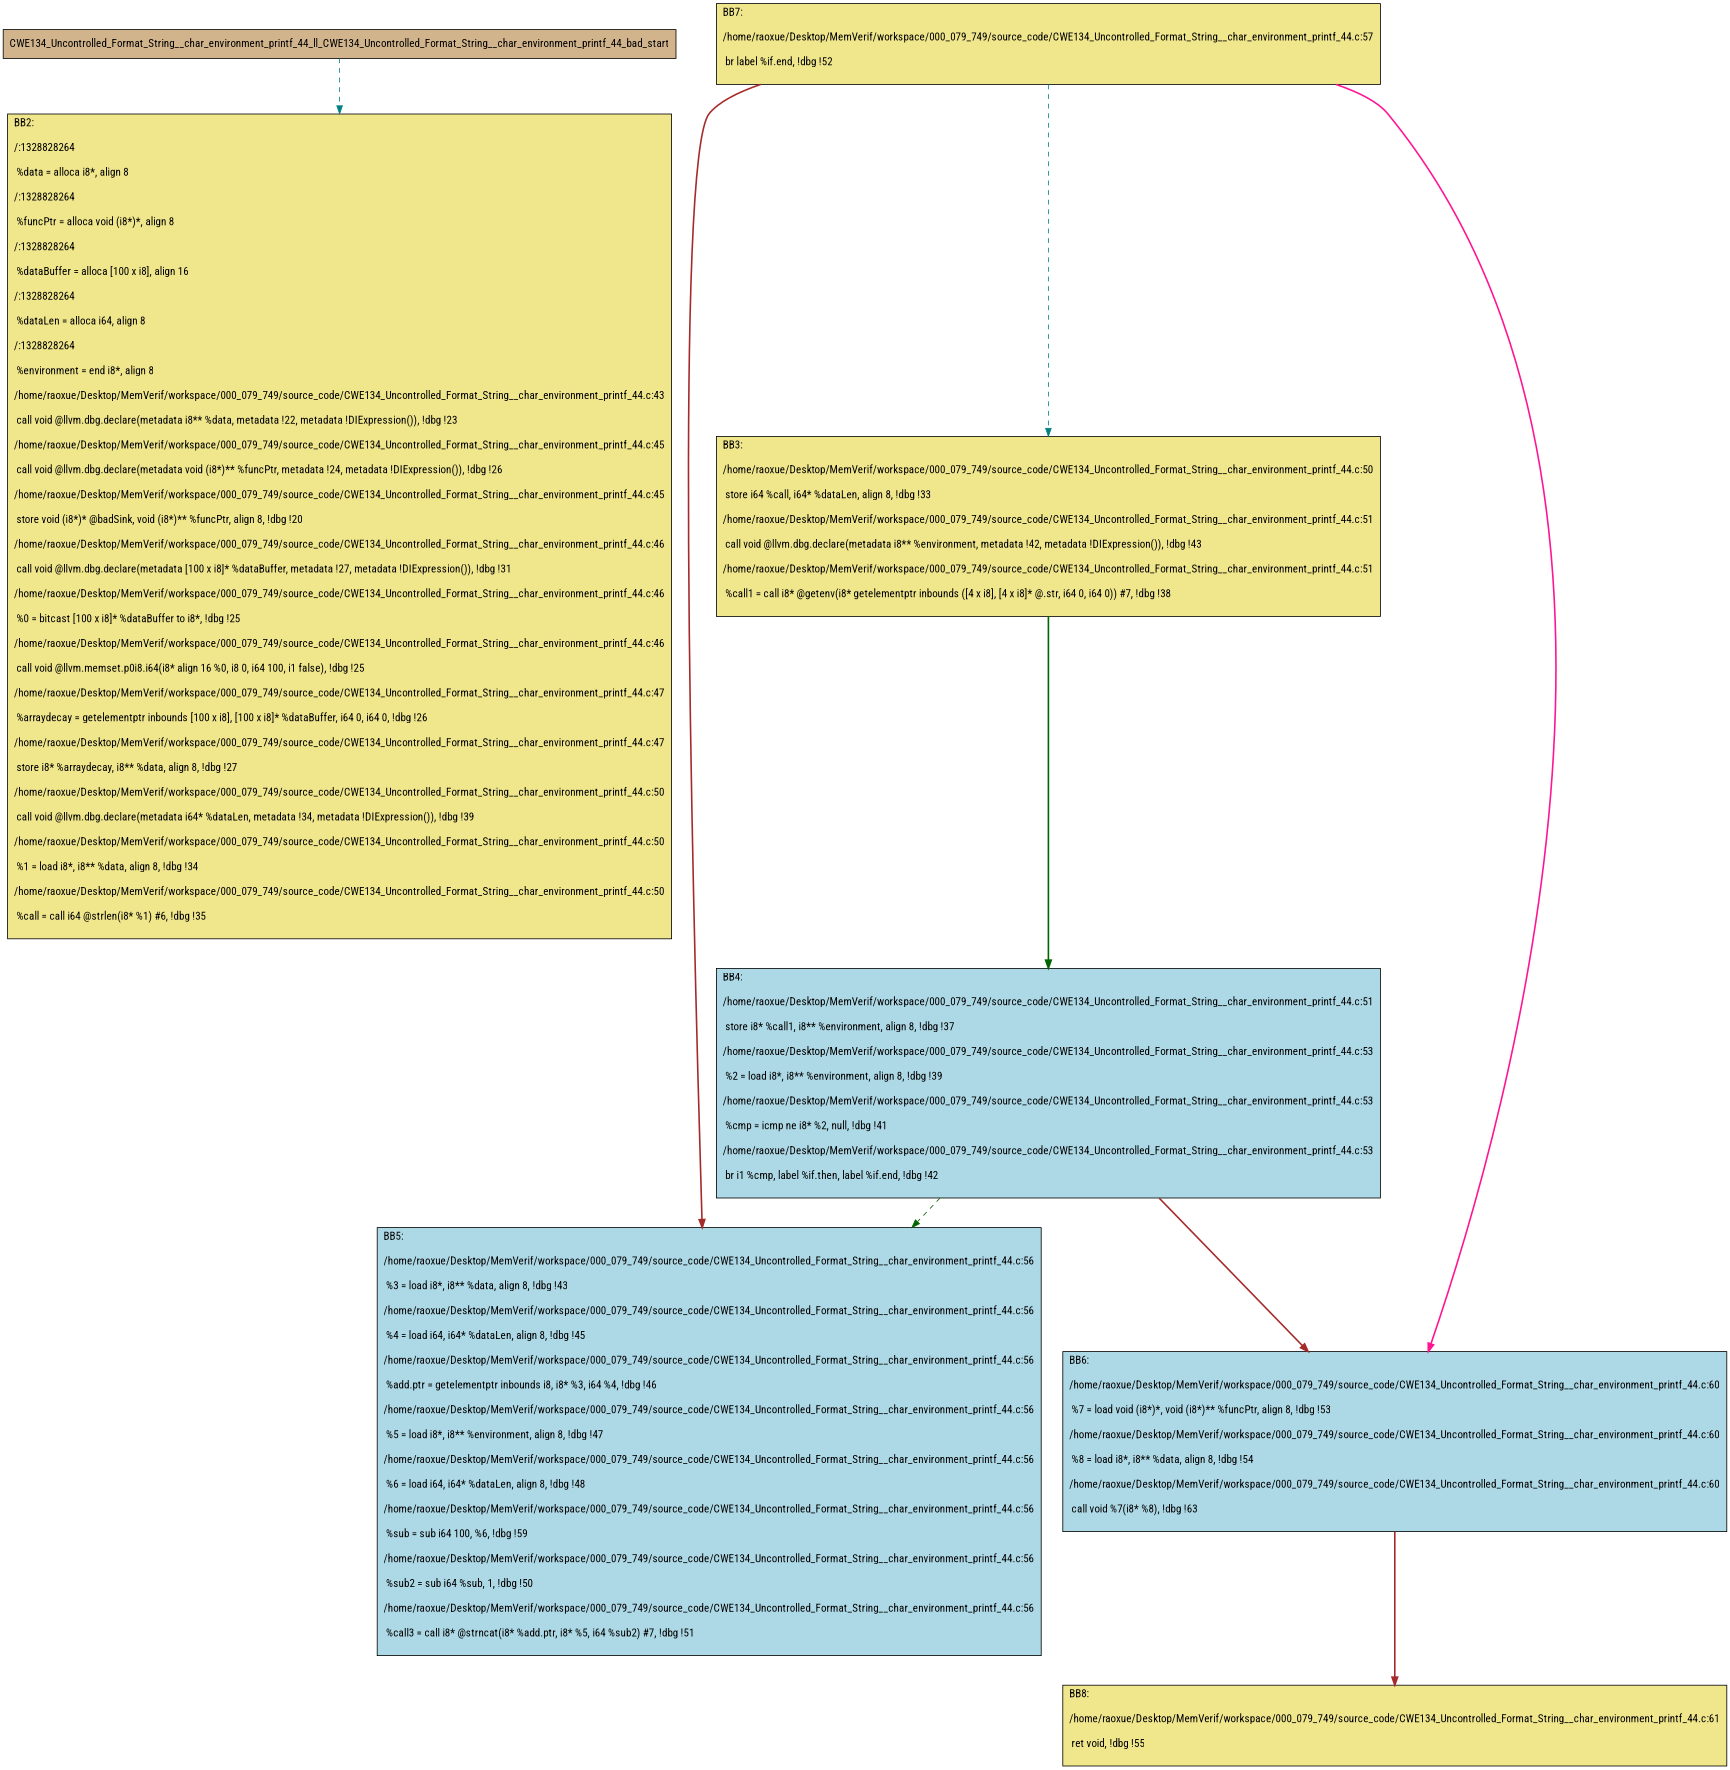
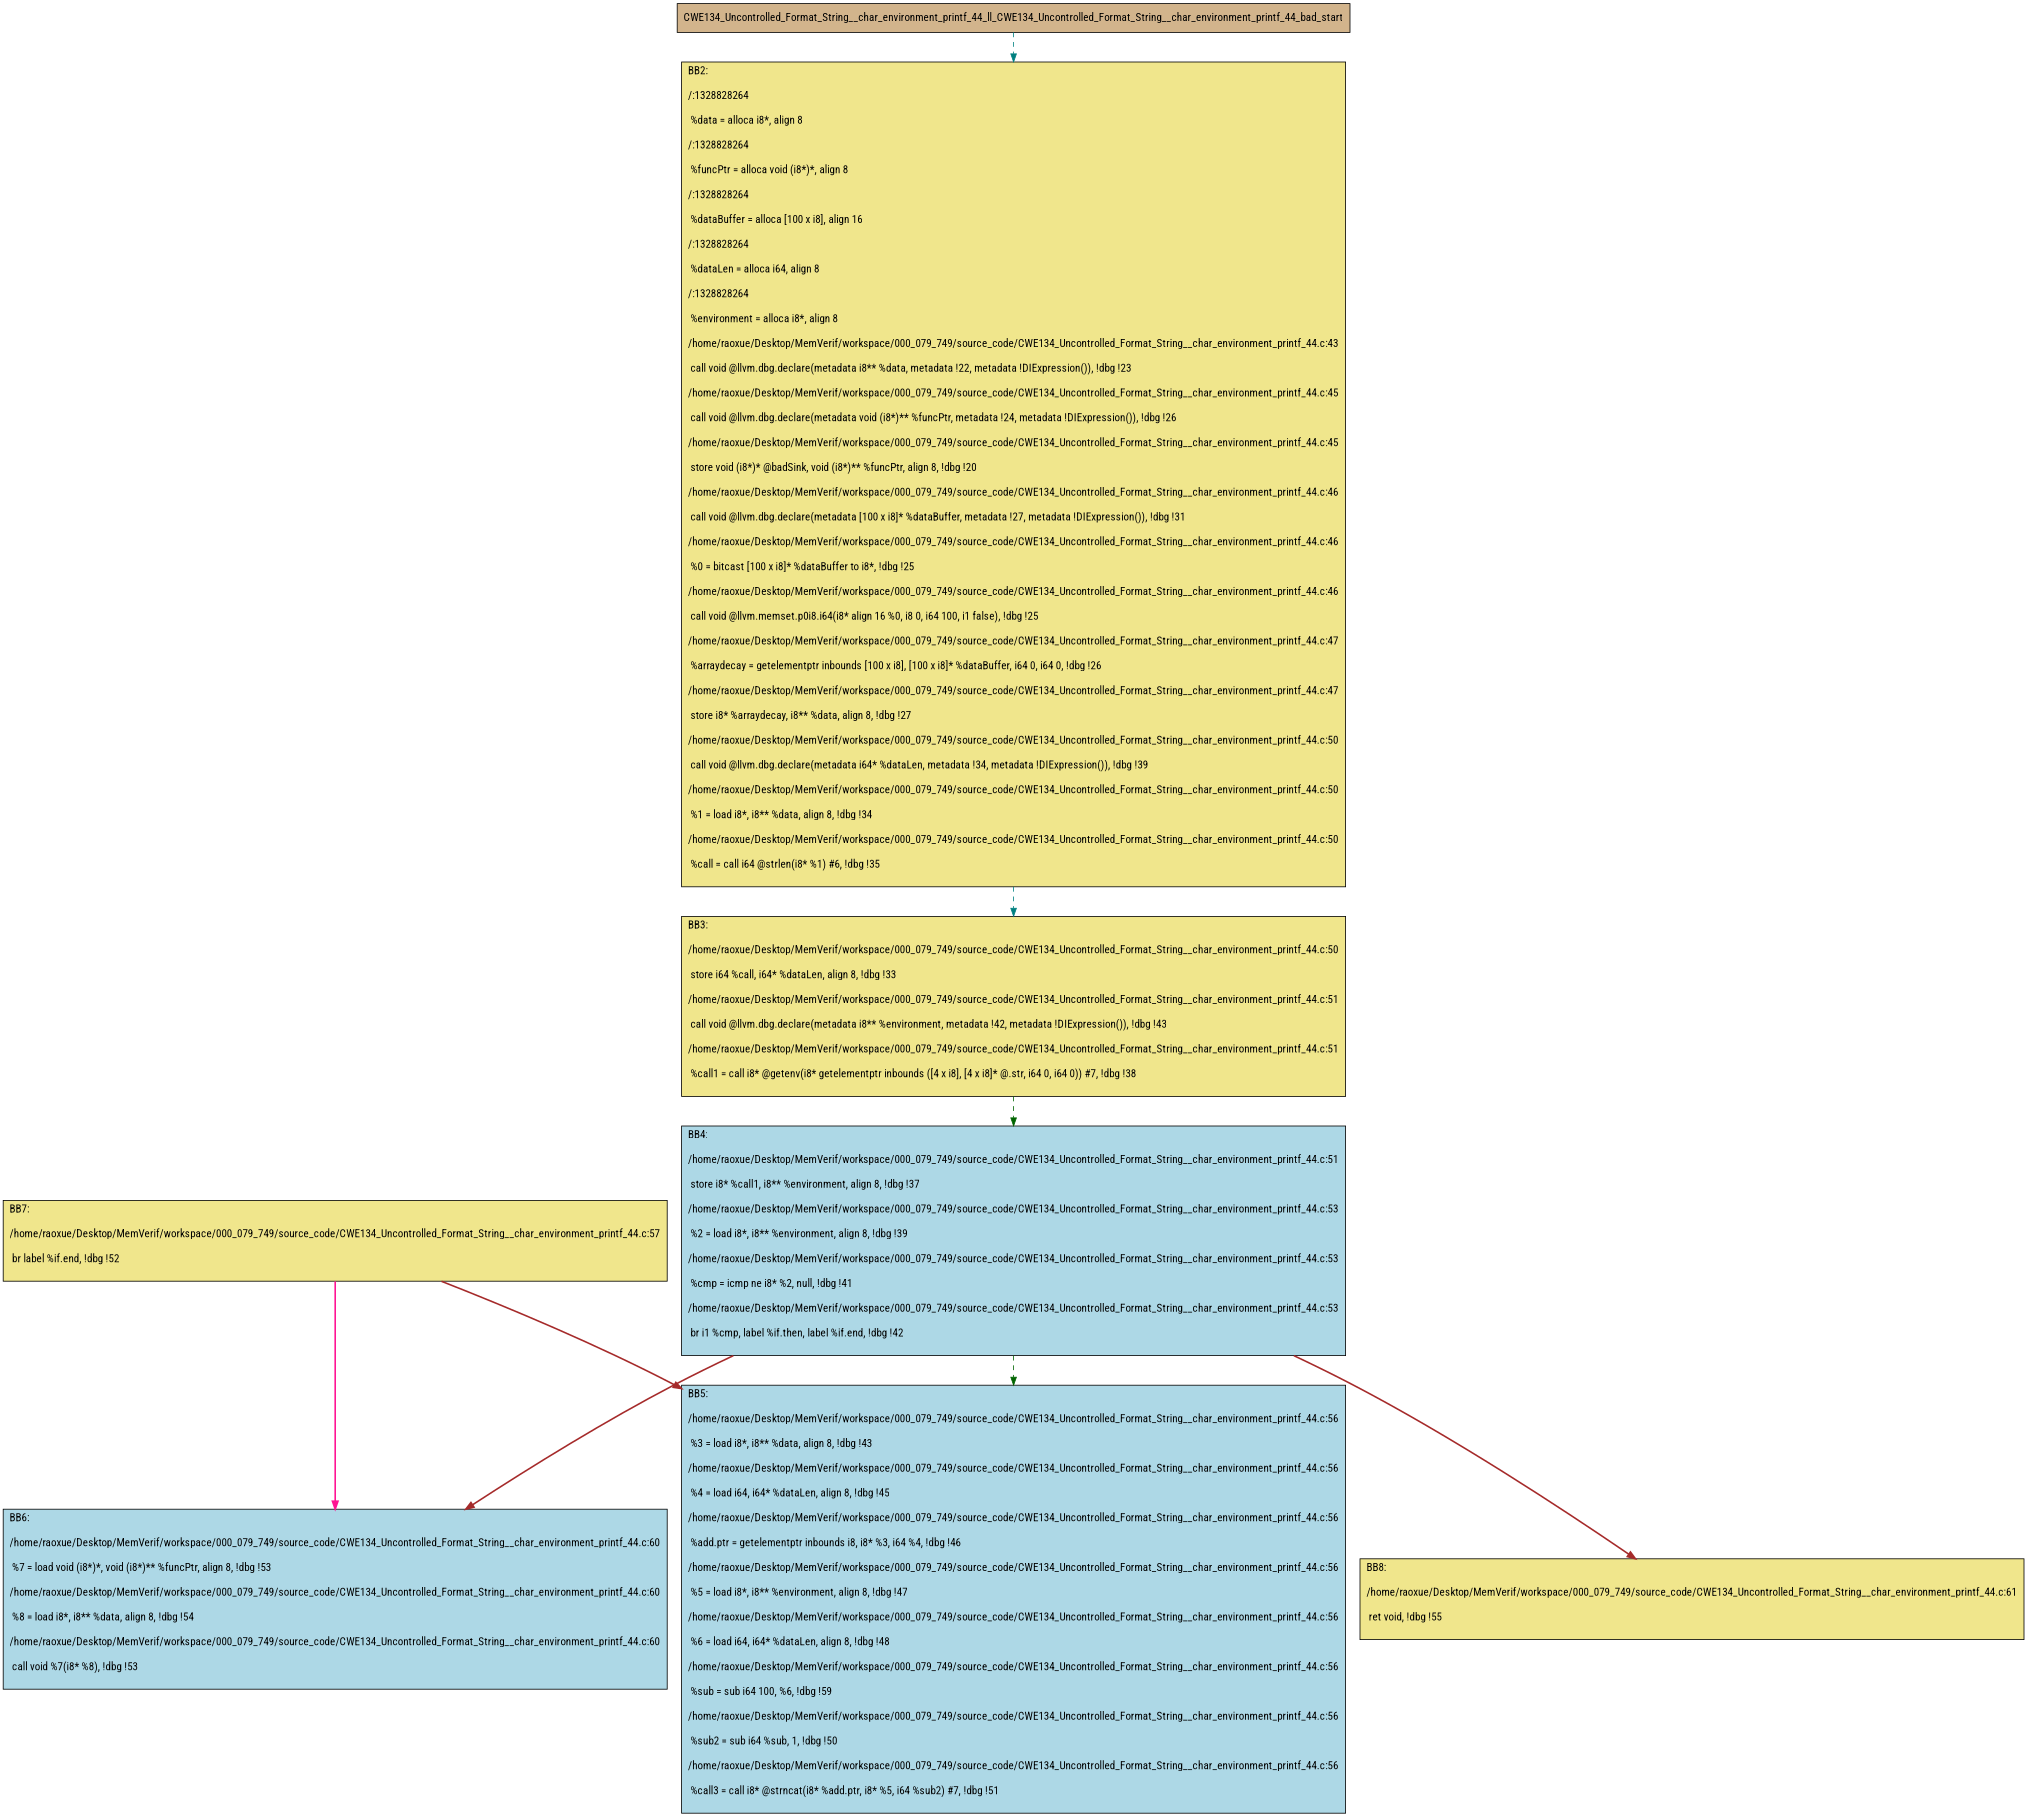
(1048, 256) -> (1014, 897)
(84, 371) -> (763, 319)
(1048, 788) -> (1014, 1107)
(1134, 1509) -> (74, 1667)
(1395, 1604) -> (1465, 1448)
